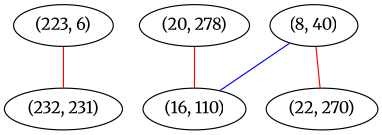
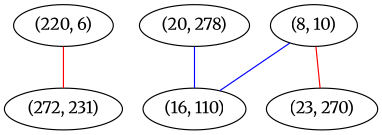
(63, 26) -> (63, 26)
(314, 26) -> (314, 26)
(194, 67) -> (194, 67)
(63, 109) -> (63, 109)
(322, 109) -> (322, 109)
